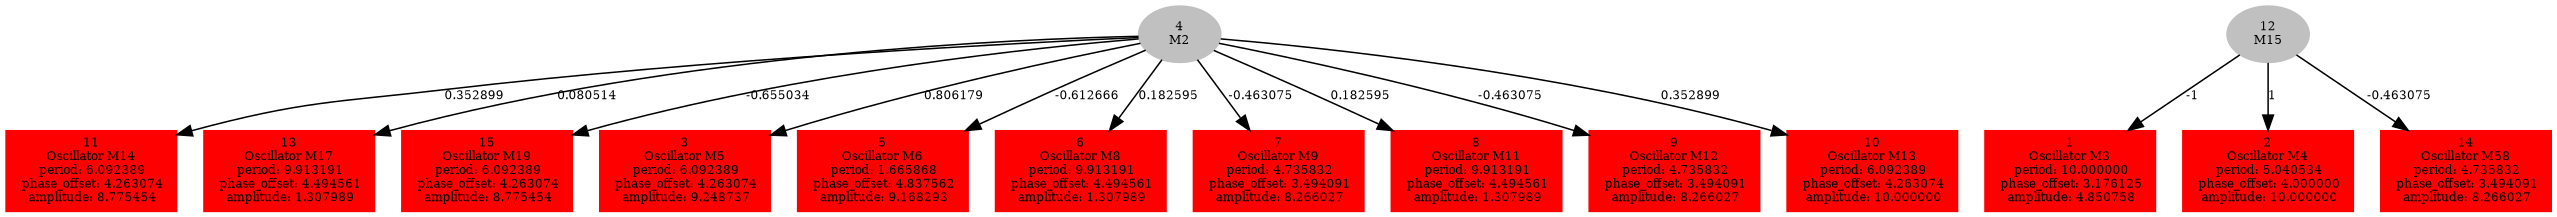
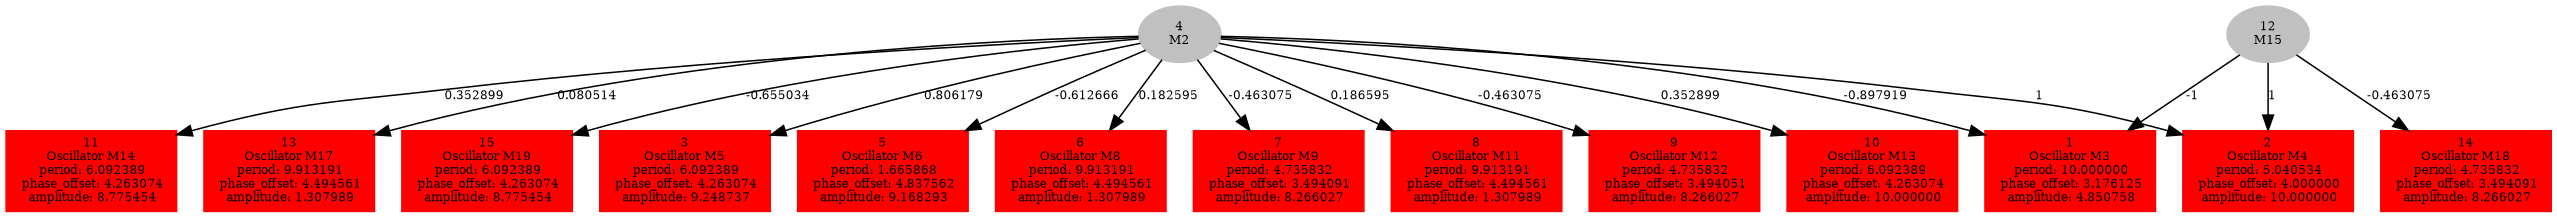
none -> (1720, 70)
none -> (1710, 78)
(1362, 96) -> (1362, 96)
(2466, 157) -> (2466, 157)
(1674, 184) -> (1674, 184)
